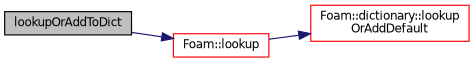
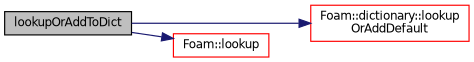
(284, 37) -> (215, 23)
